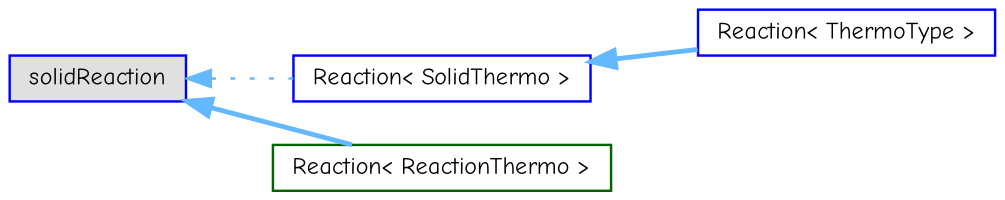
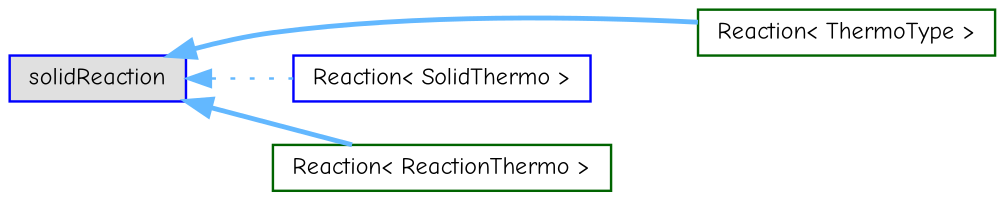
(847, 33) -> (847, 33)
(657, 54) -> (445, 19)
